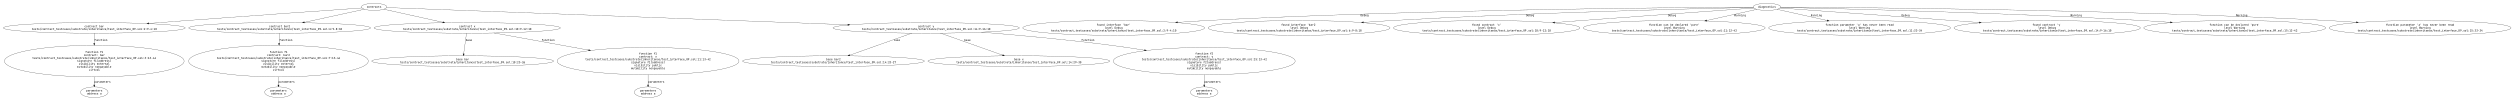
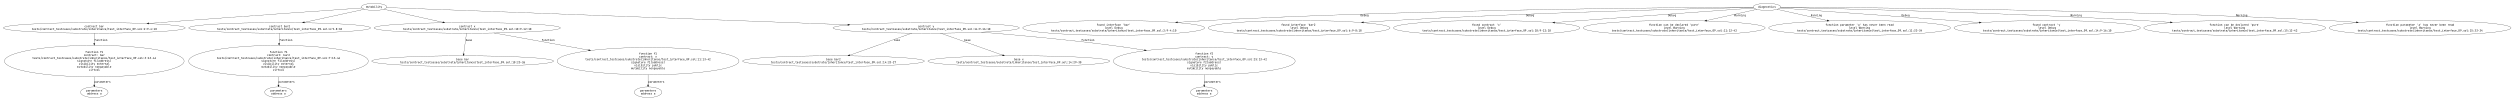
(374, 7) -> (374, 7)
